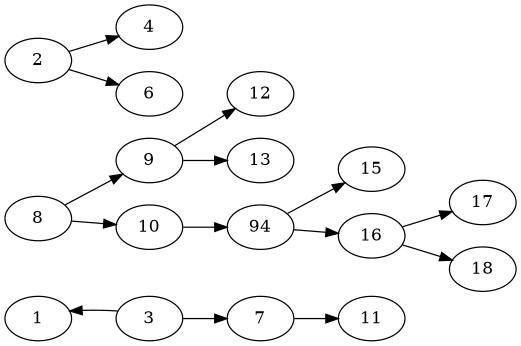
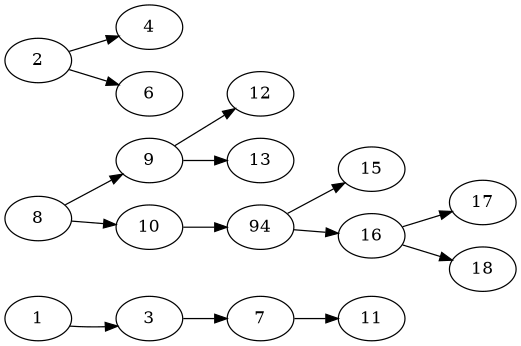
(100, 310) -> (87, 327)
